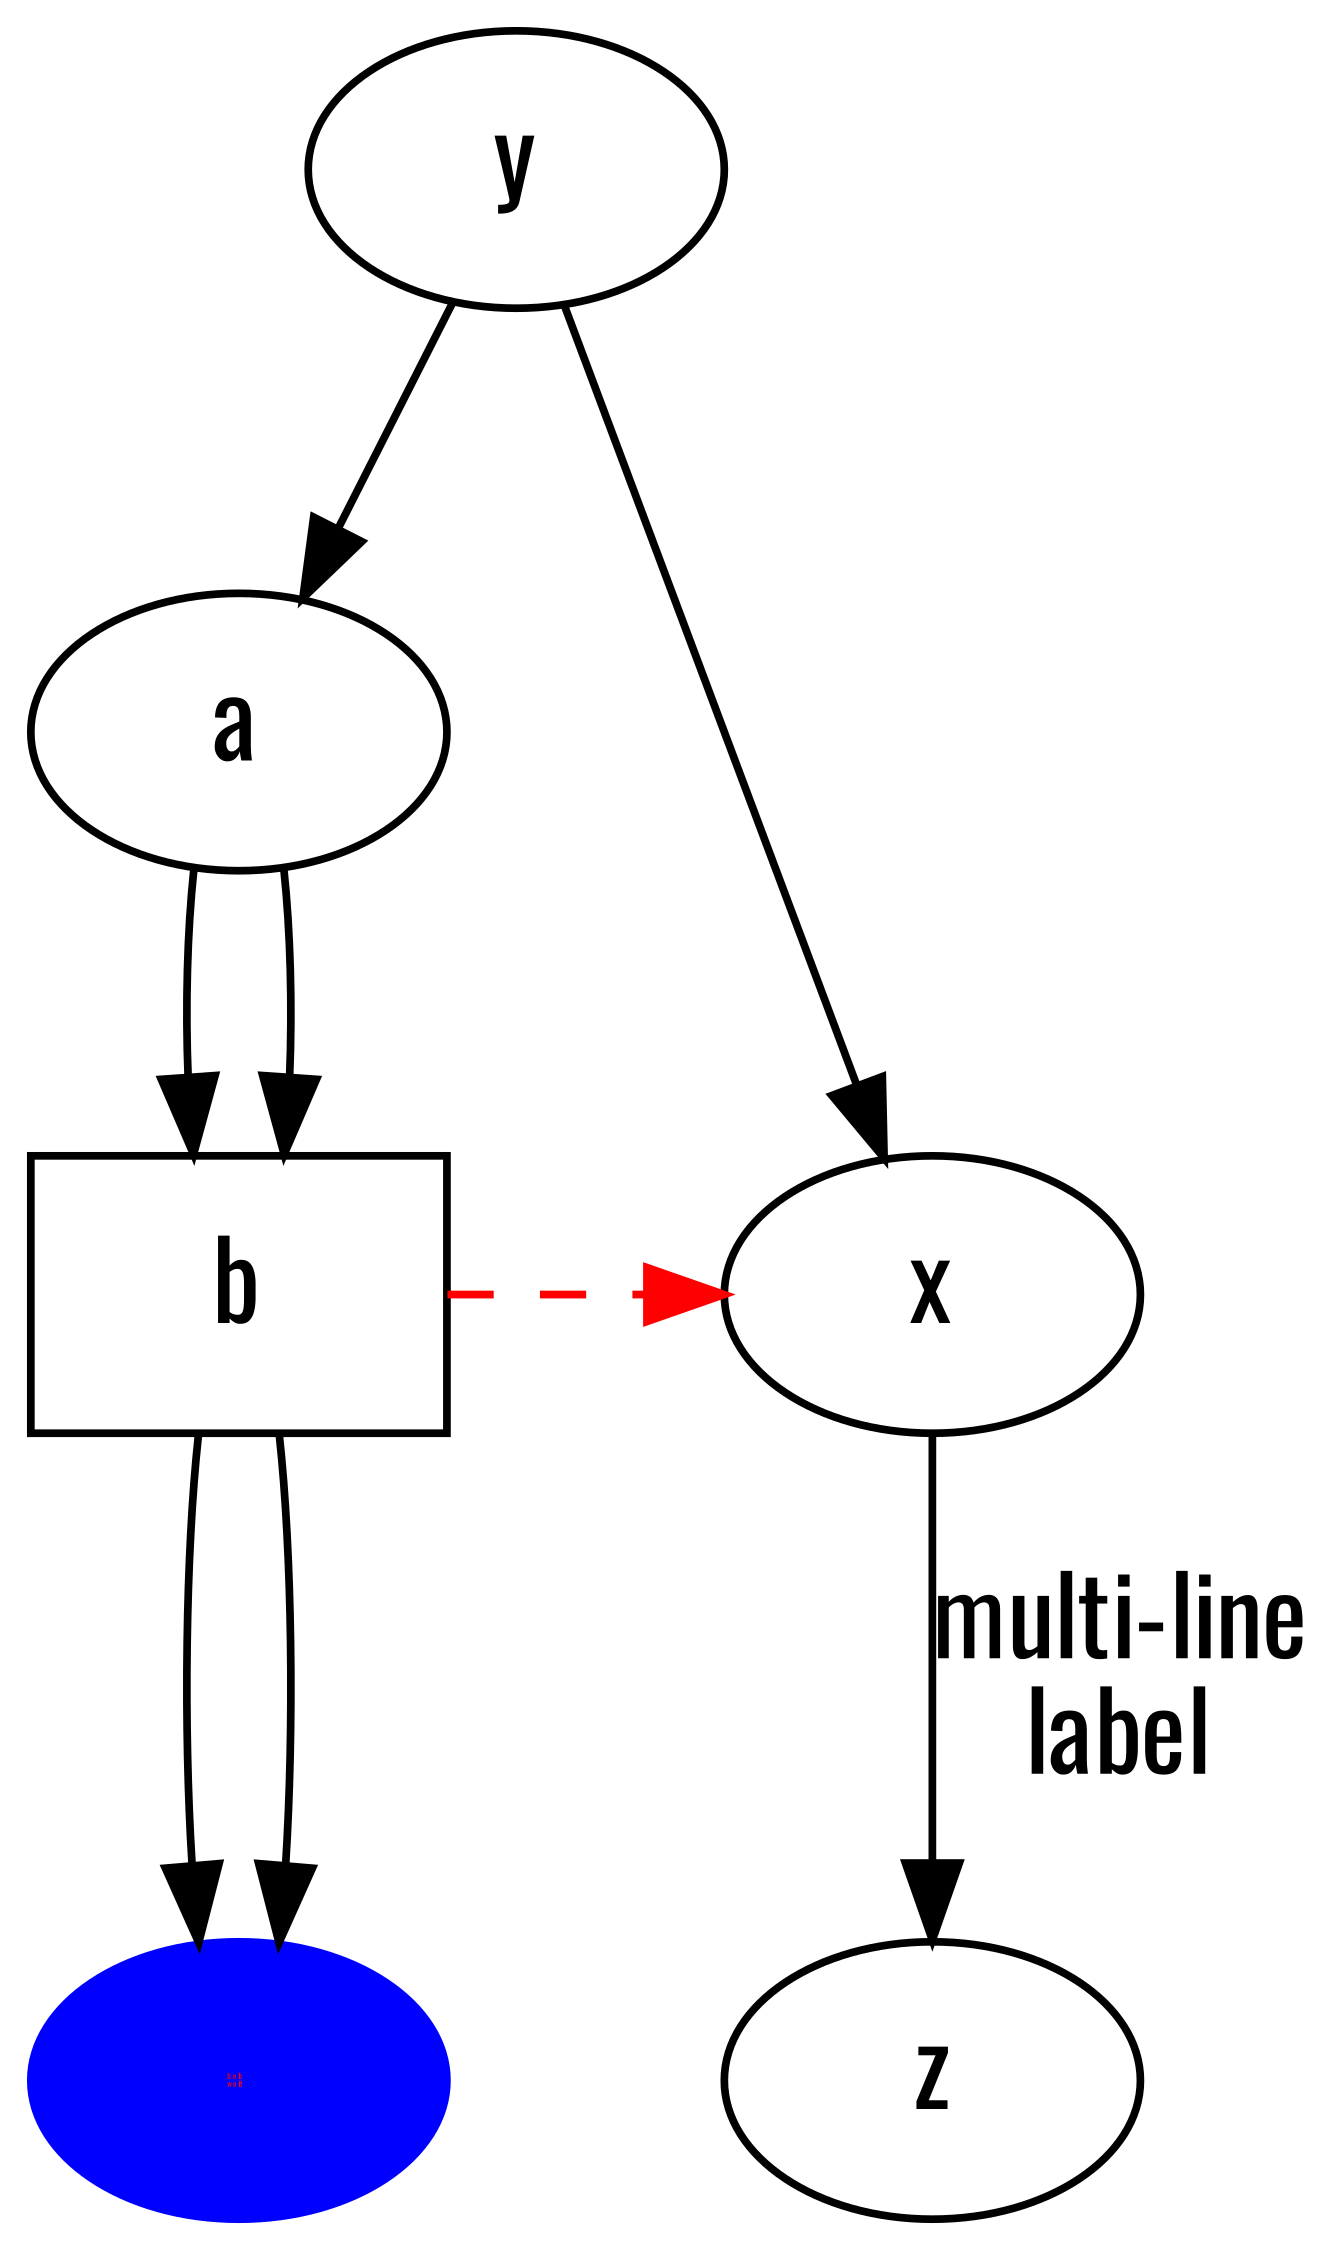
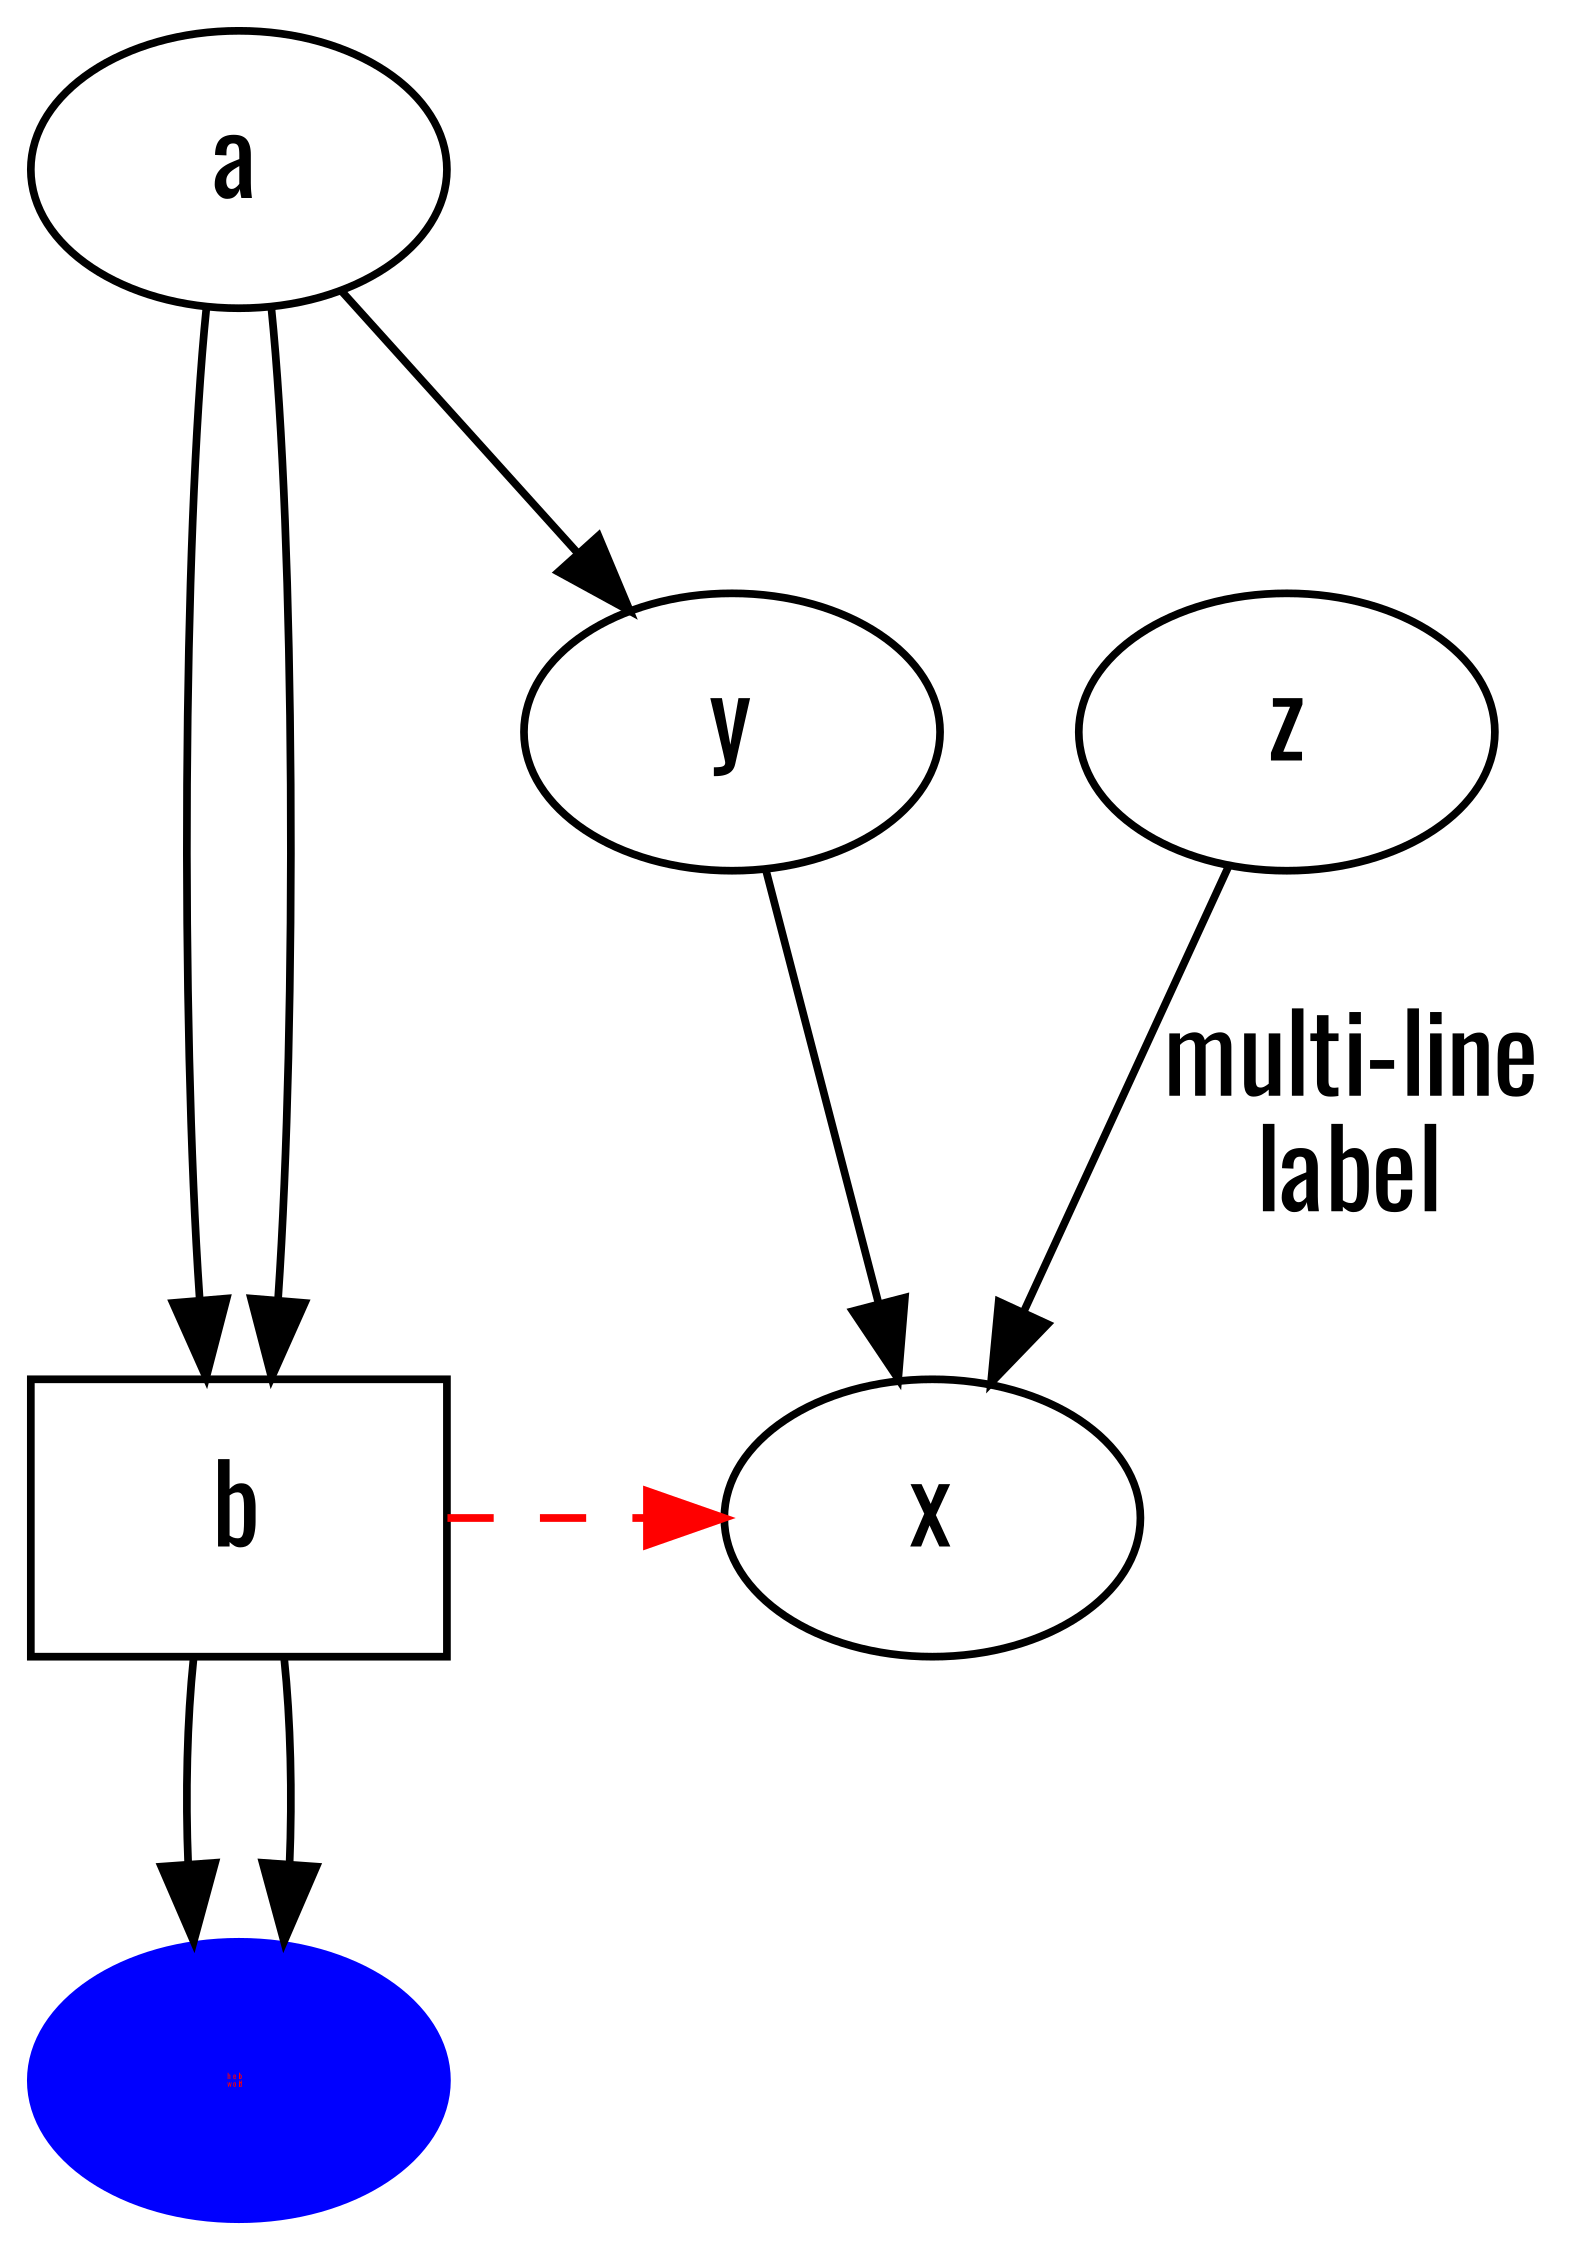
(395, 416) -> (459, 421)
(932, 1649) -> (1126, 1090)
